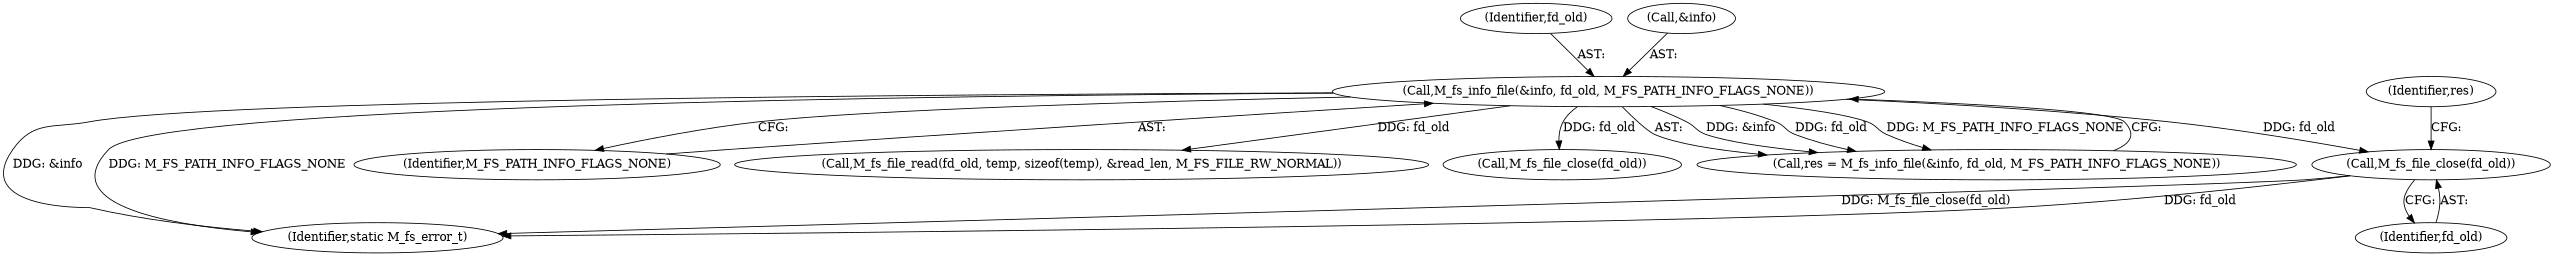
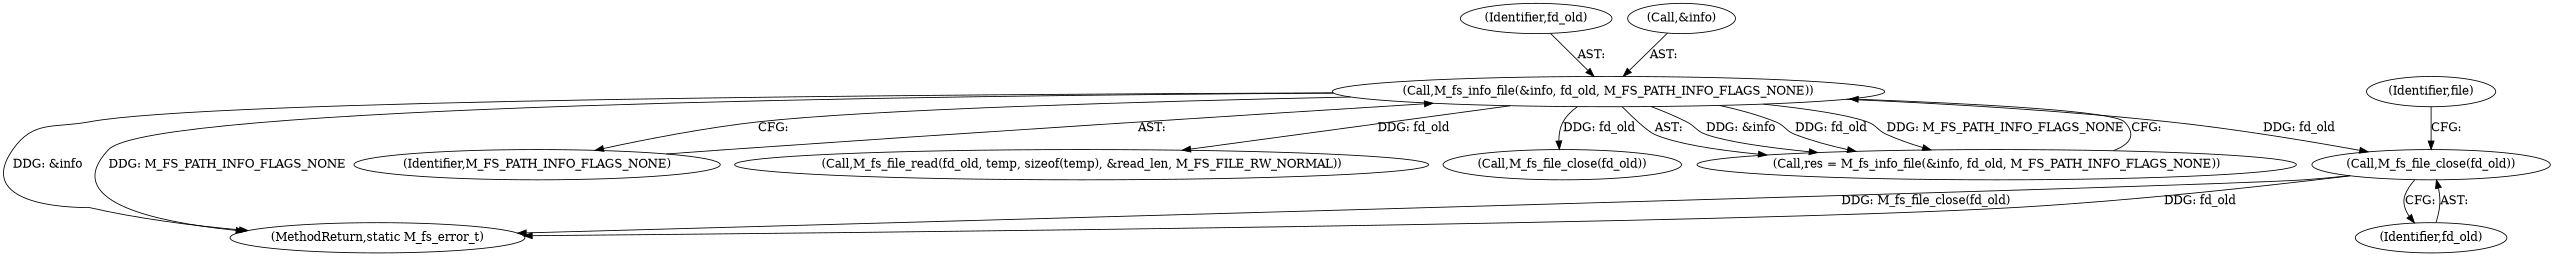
(2431, 92) -> (2431, 92)
(377, 238) -> (377, 238)
